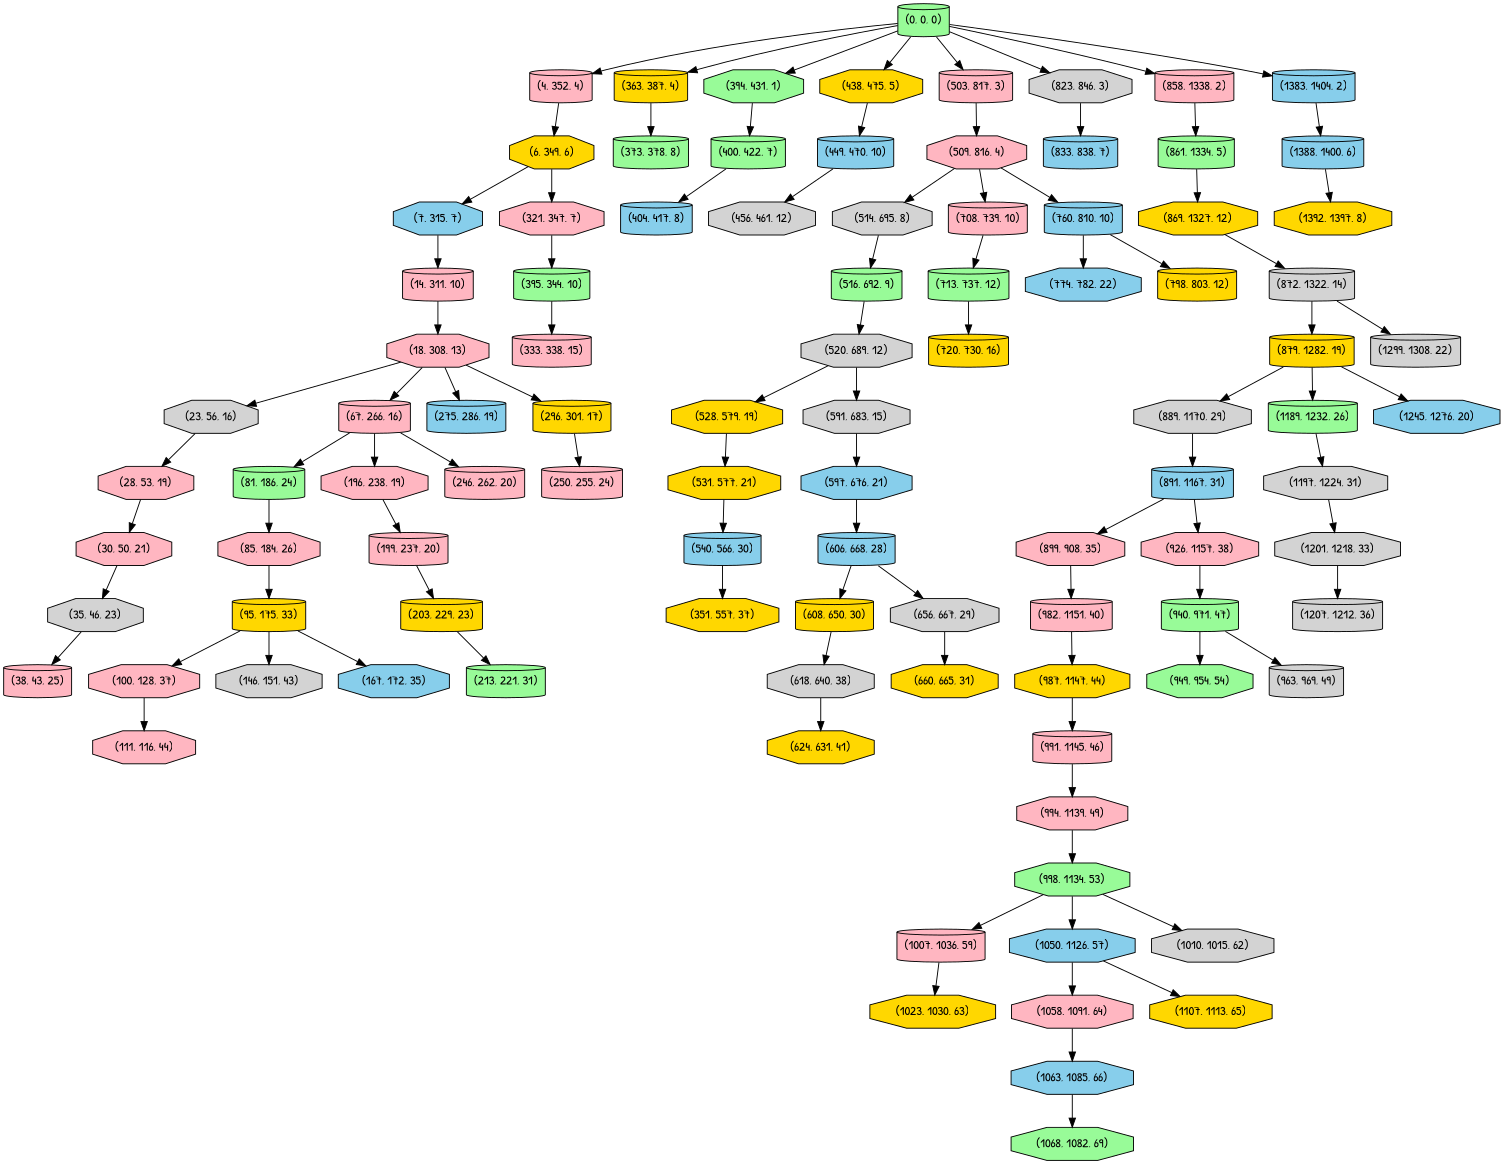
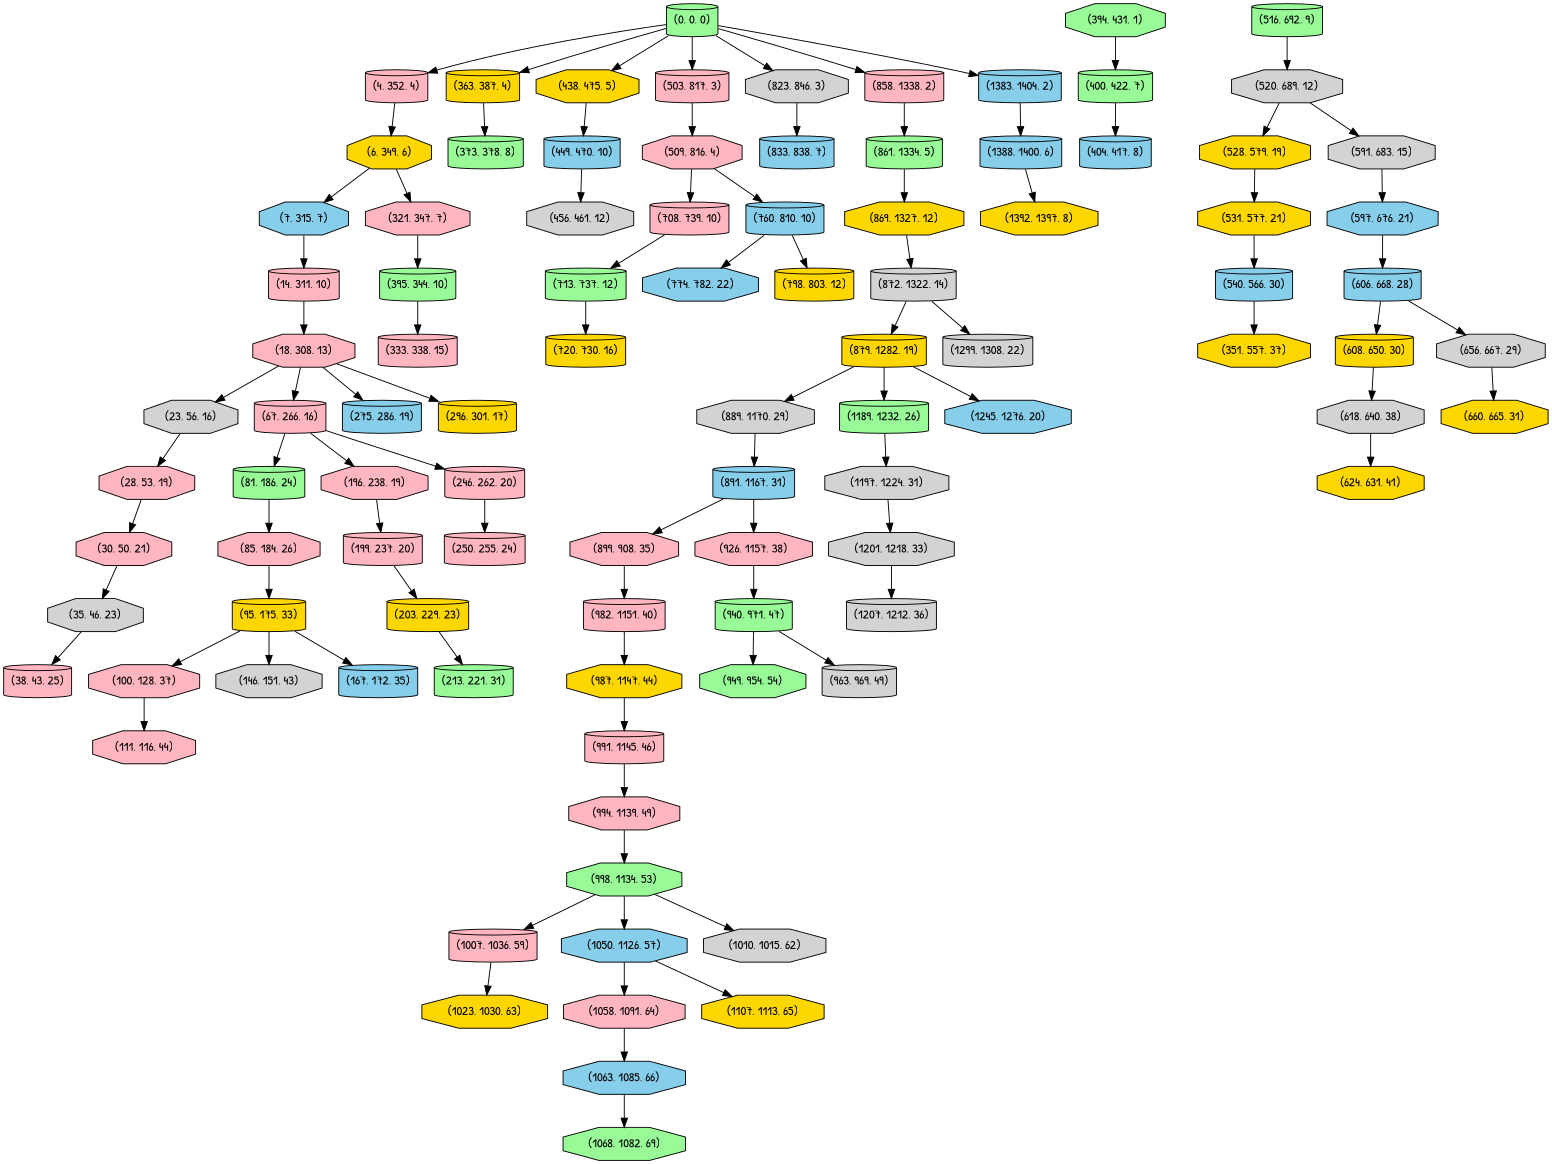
(846, 50) -> none
(882, 218) -> none
(576, 445) -> (485, 511)
(394, 681) -> (378, 681)
